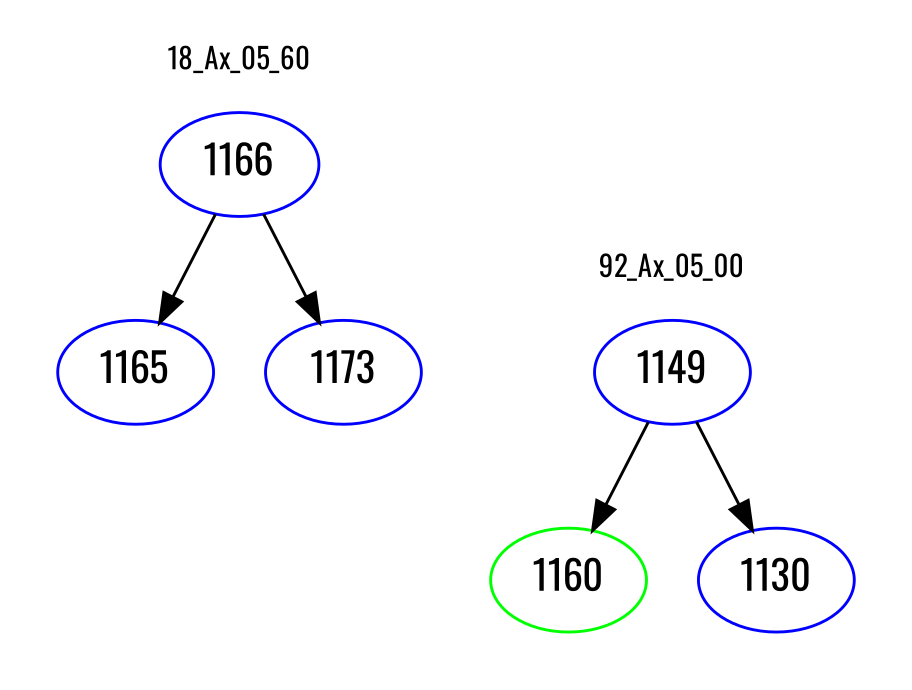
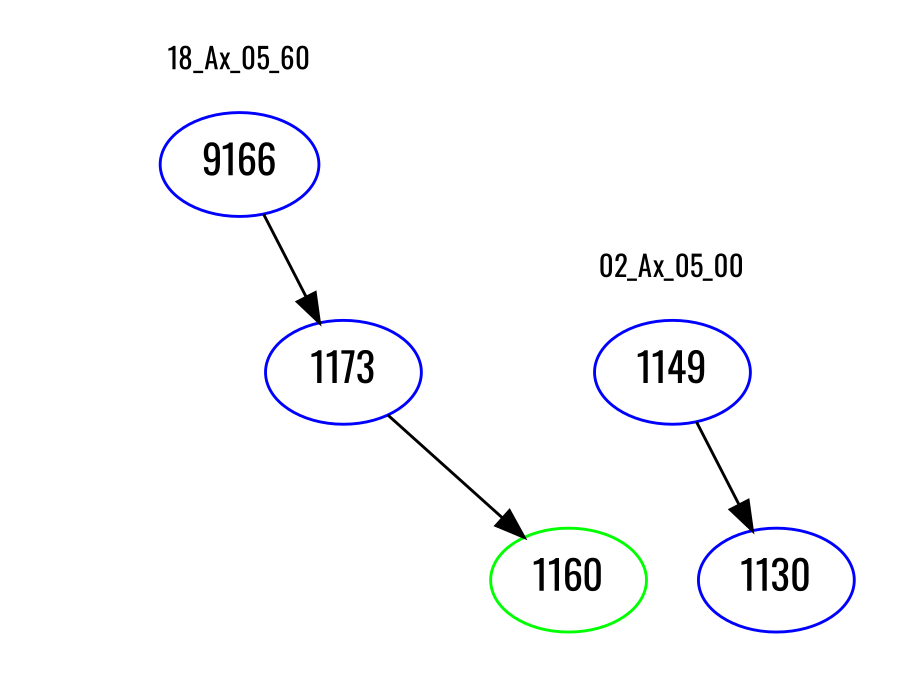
(240, 165) -> (240, 165)
(672, 270) -> (672, 270)
(136, 372) -> none
(627, 463) -> (445, 466)
